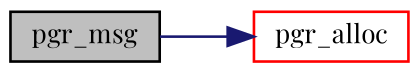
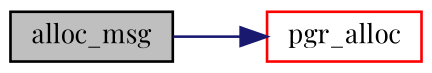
(85, 37) -> (92, 37)
